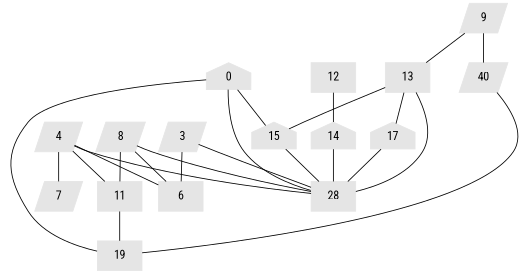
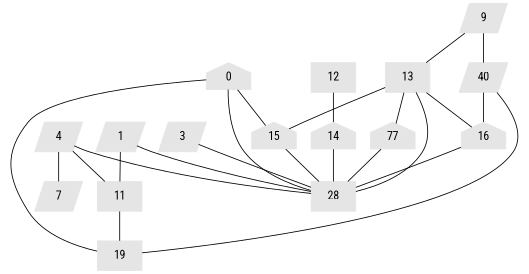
(121, 137) -> (121, 137)
(393, 137) -> (393, 137)
none -> (484, 137)
(181, 196) -> none
